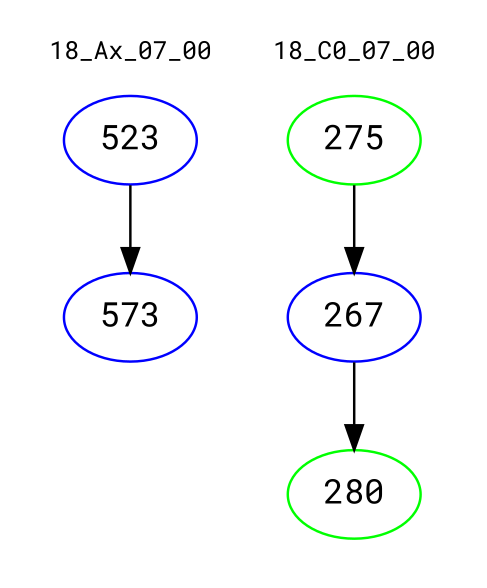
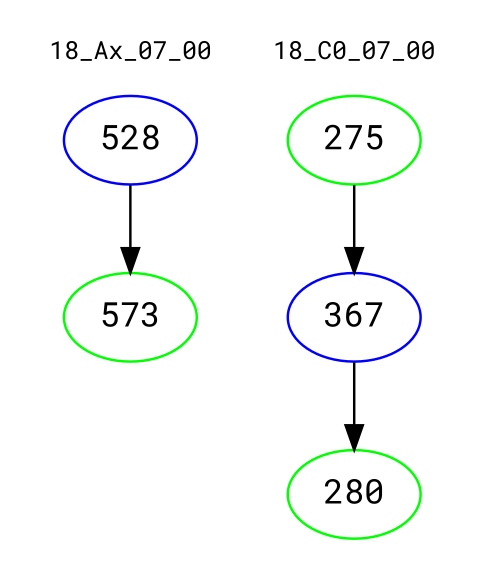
(130, 140) -> (130, 140)
(130, 317) -> (130, 317)
(354, 317) -> (354, 317)
